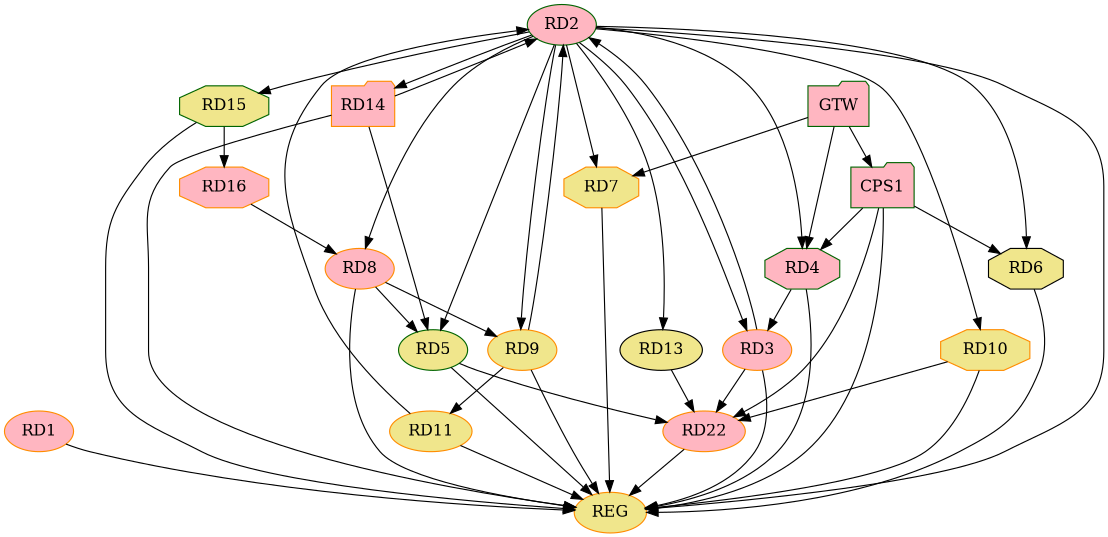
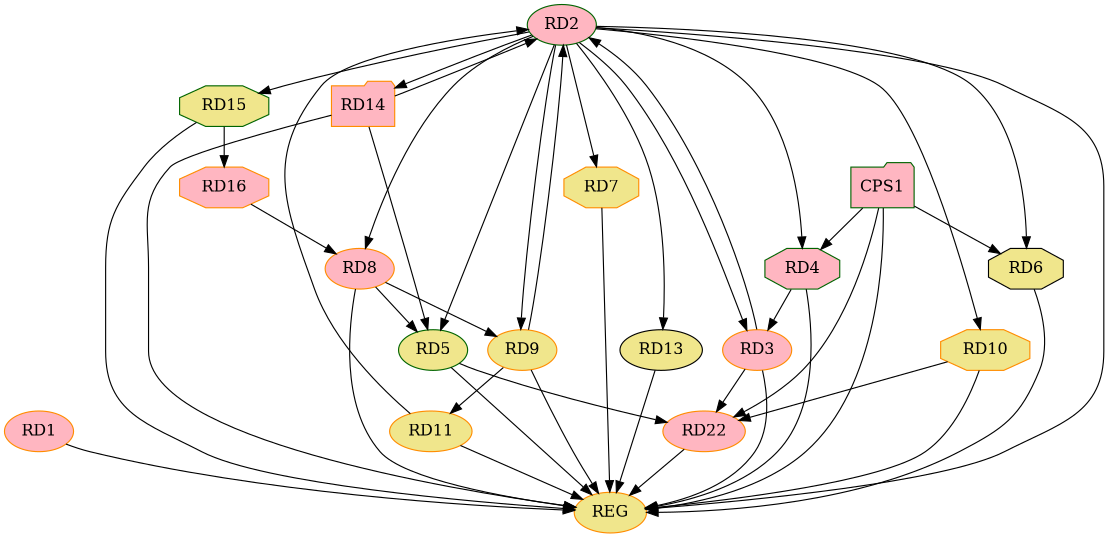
(838, 106) -> none
(680, 386) -> (638, 426)
